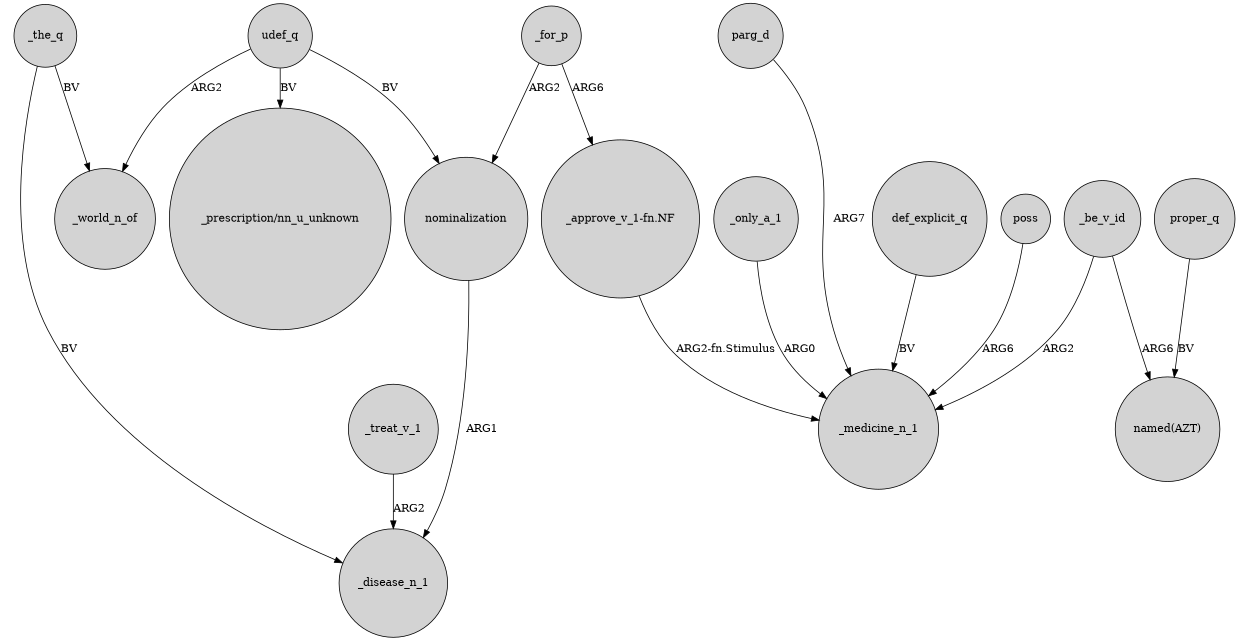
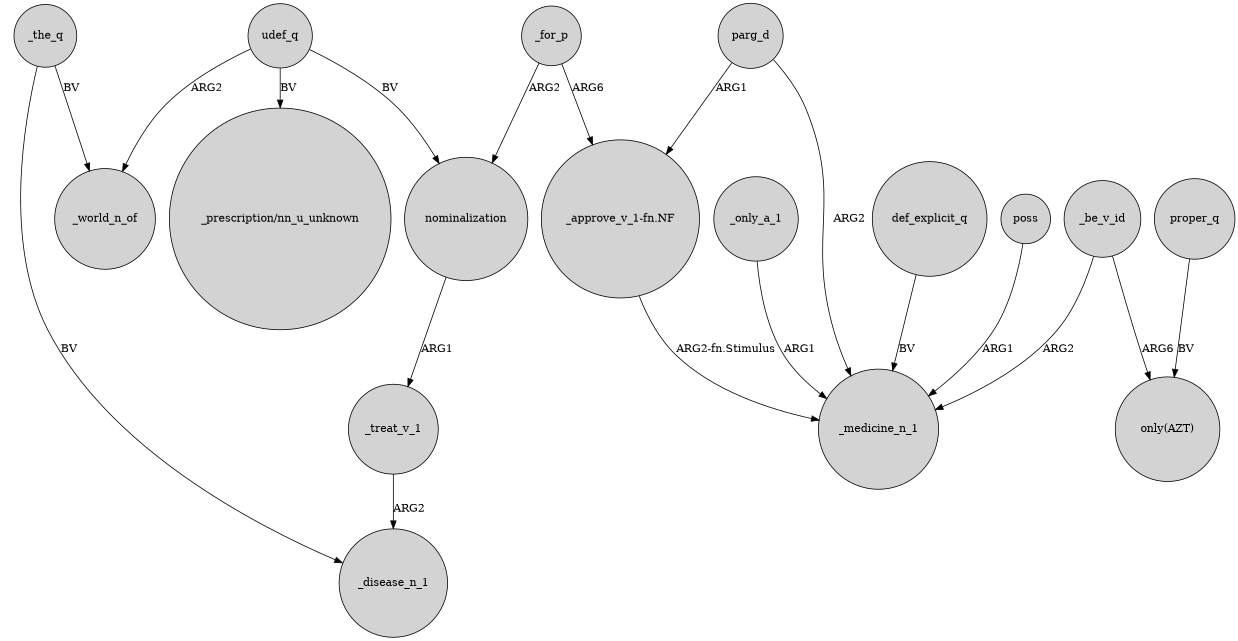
none -> (701, 105)
(849, 219) -> (849, 219)
(800, 350) -> (800, 350)
(998, 350) -> (998, 350)
(462, 408) -> (428, 328)
(1168, 429) -> (1168, 429)
